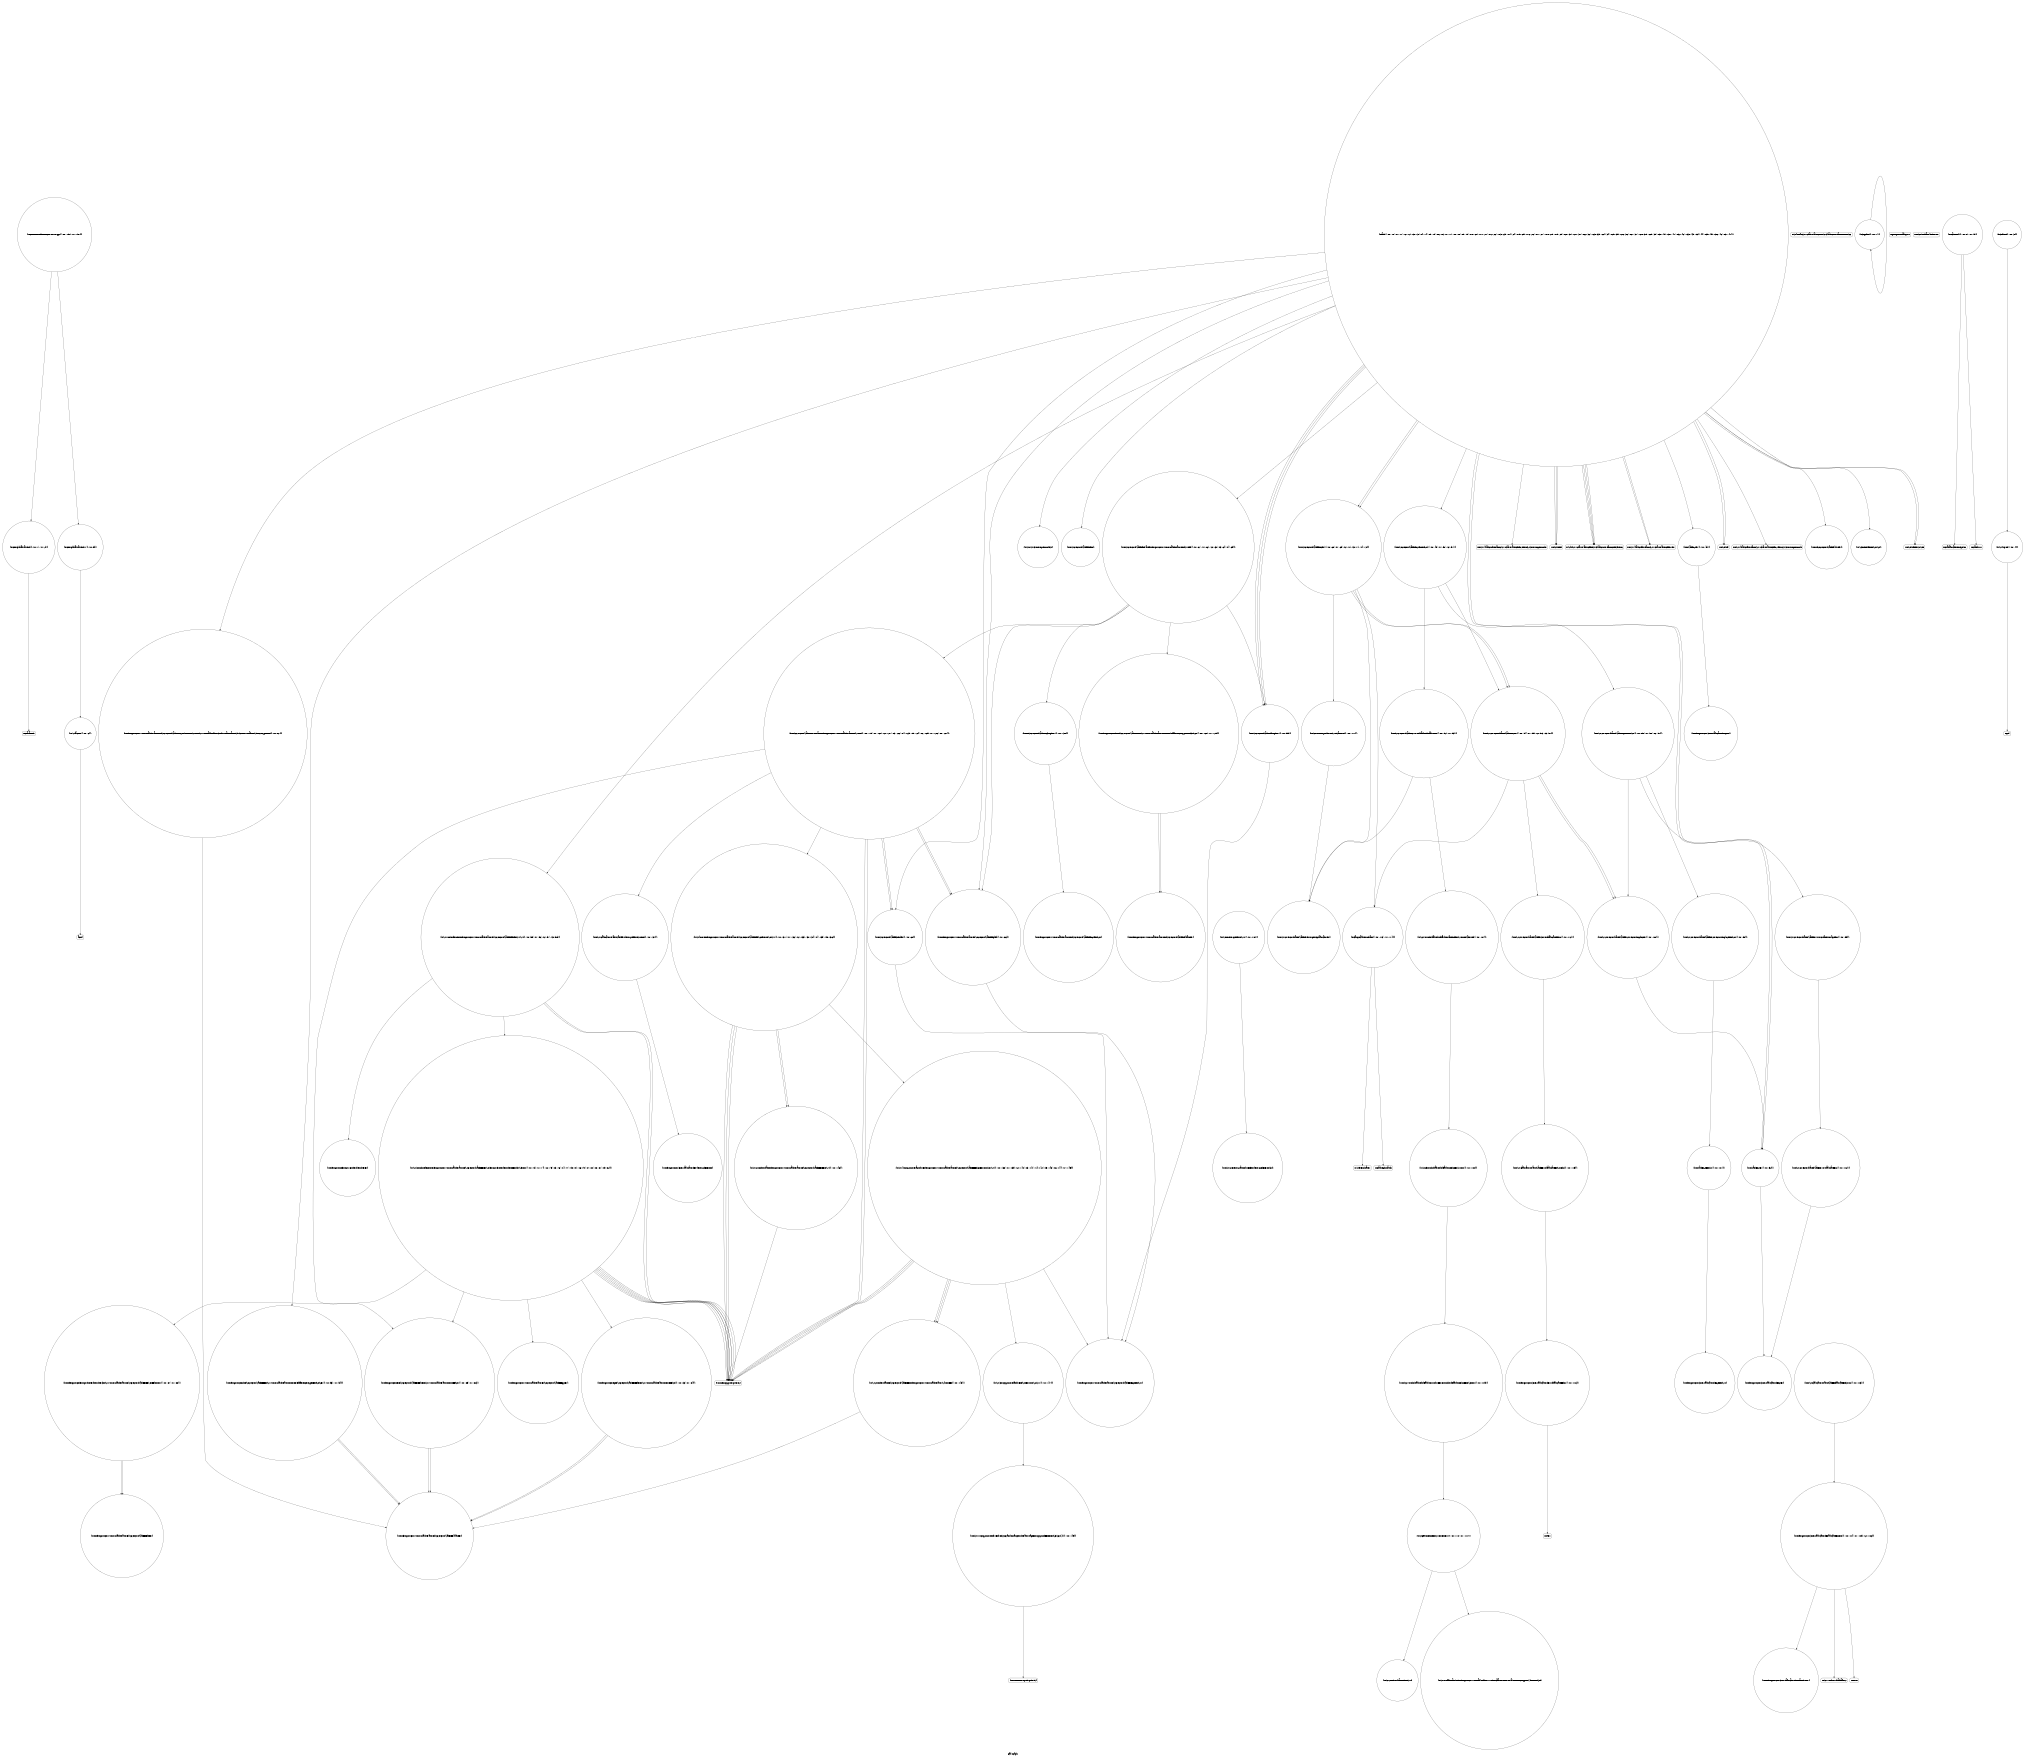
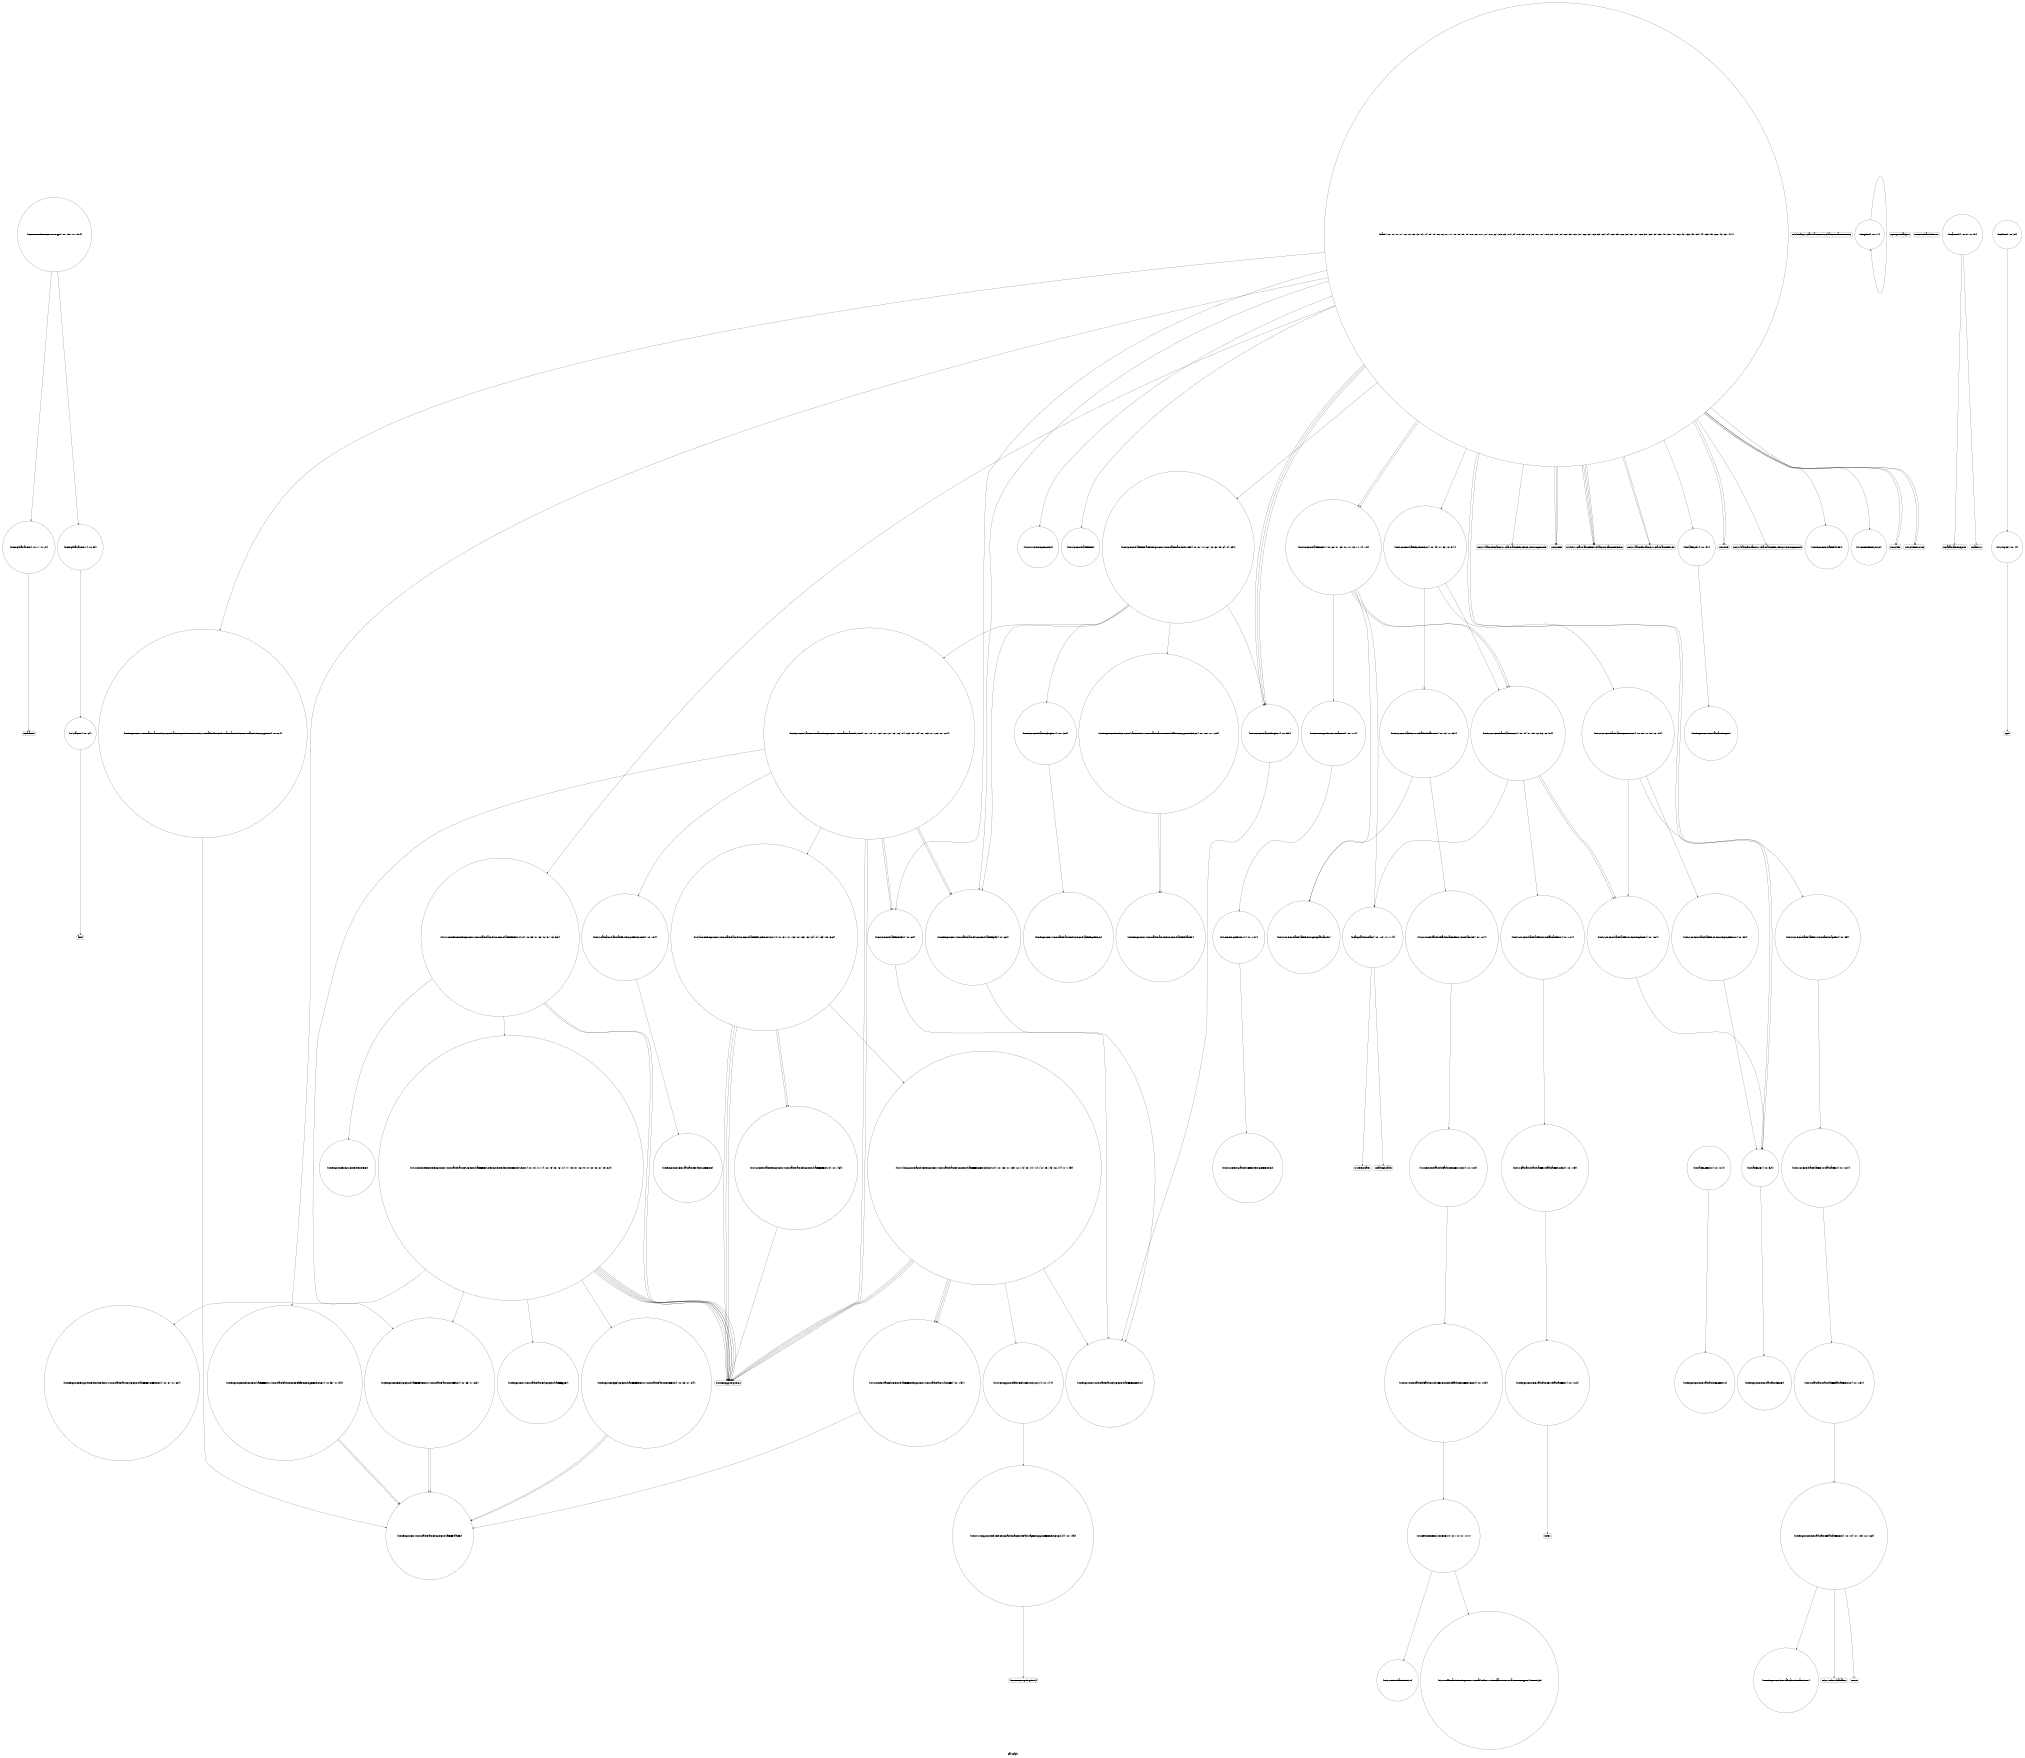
none -> (1895, 547)
(1319, 833) -> (1287, 842)
(1712, 1063) -> (1740, 1064)
(1791, 1281) -> (1827, 1274)
(122, 1536) -> none
